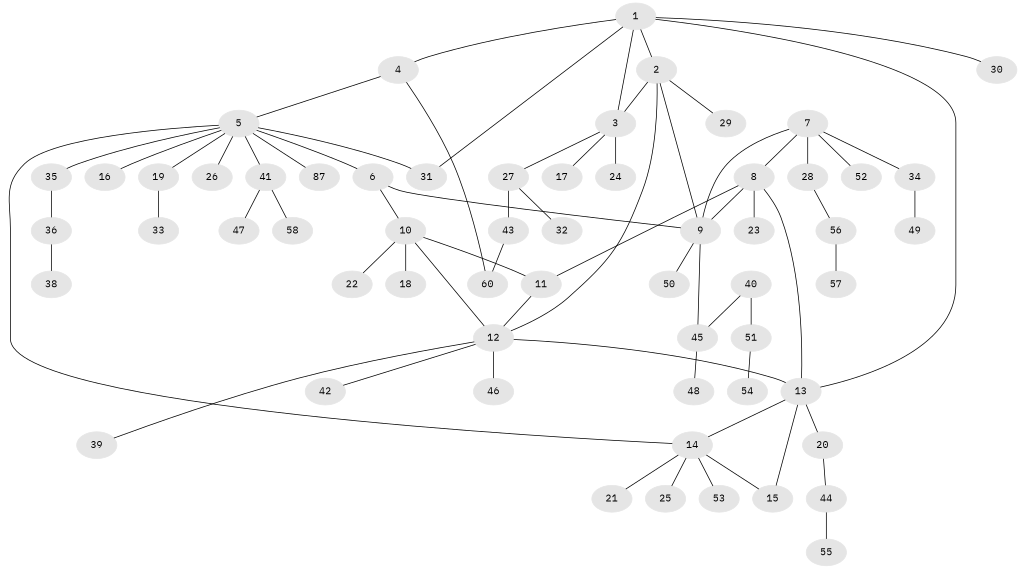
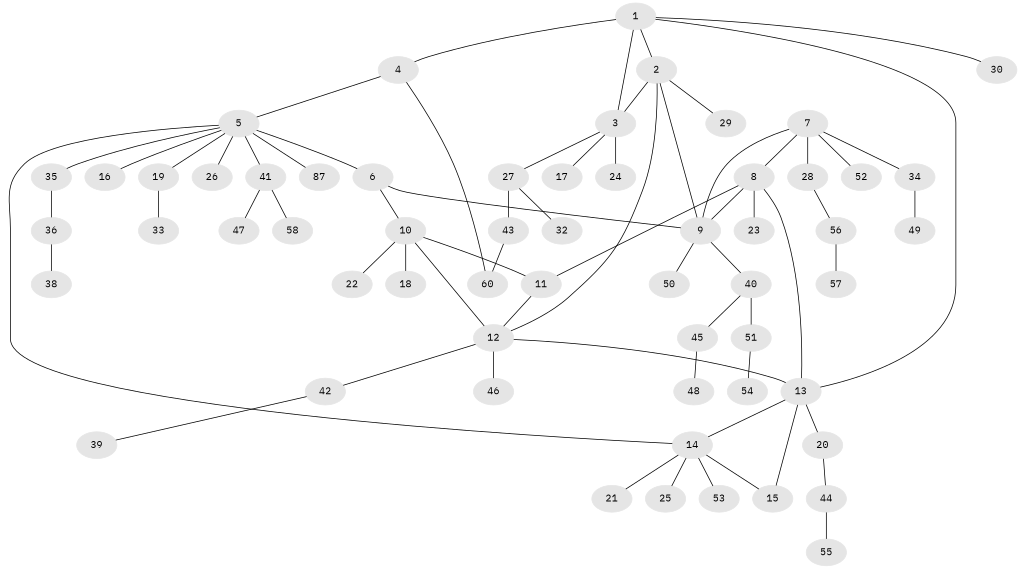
(427, 177) -> none
(699, 284) -> (726, 258)
(291, 380) -> (211, 418)
